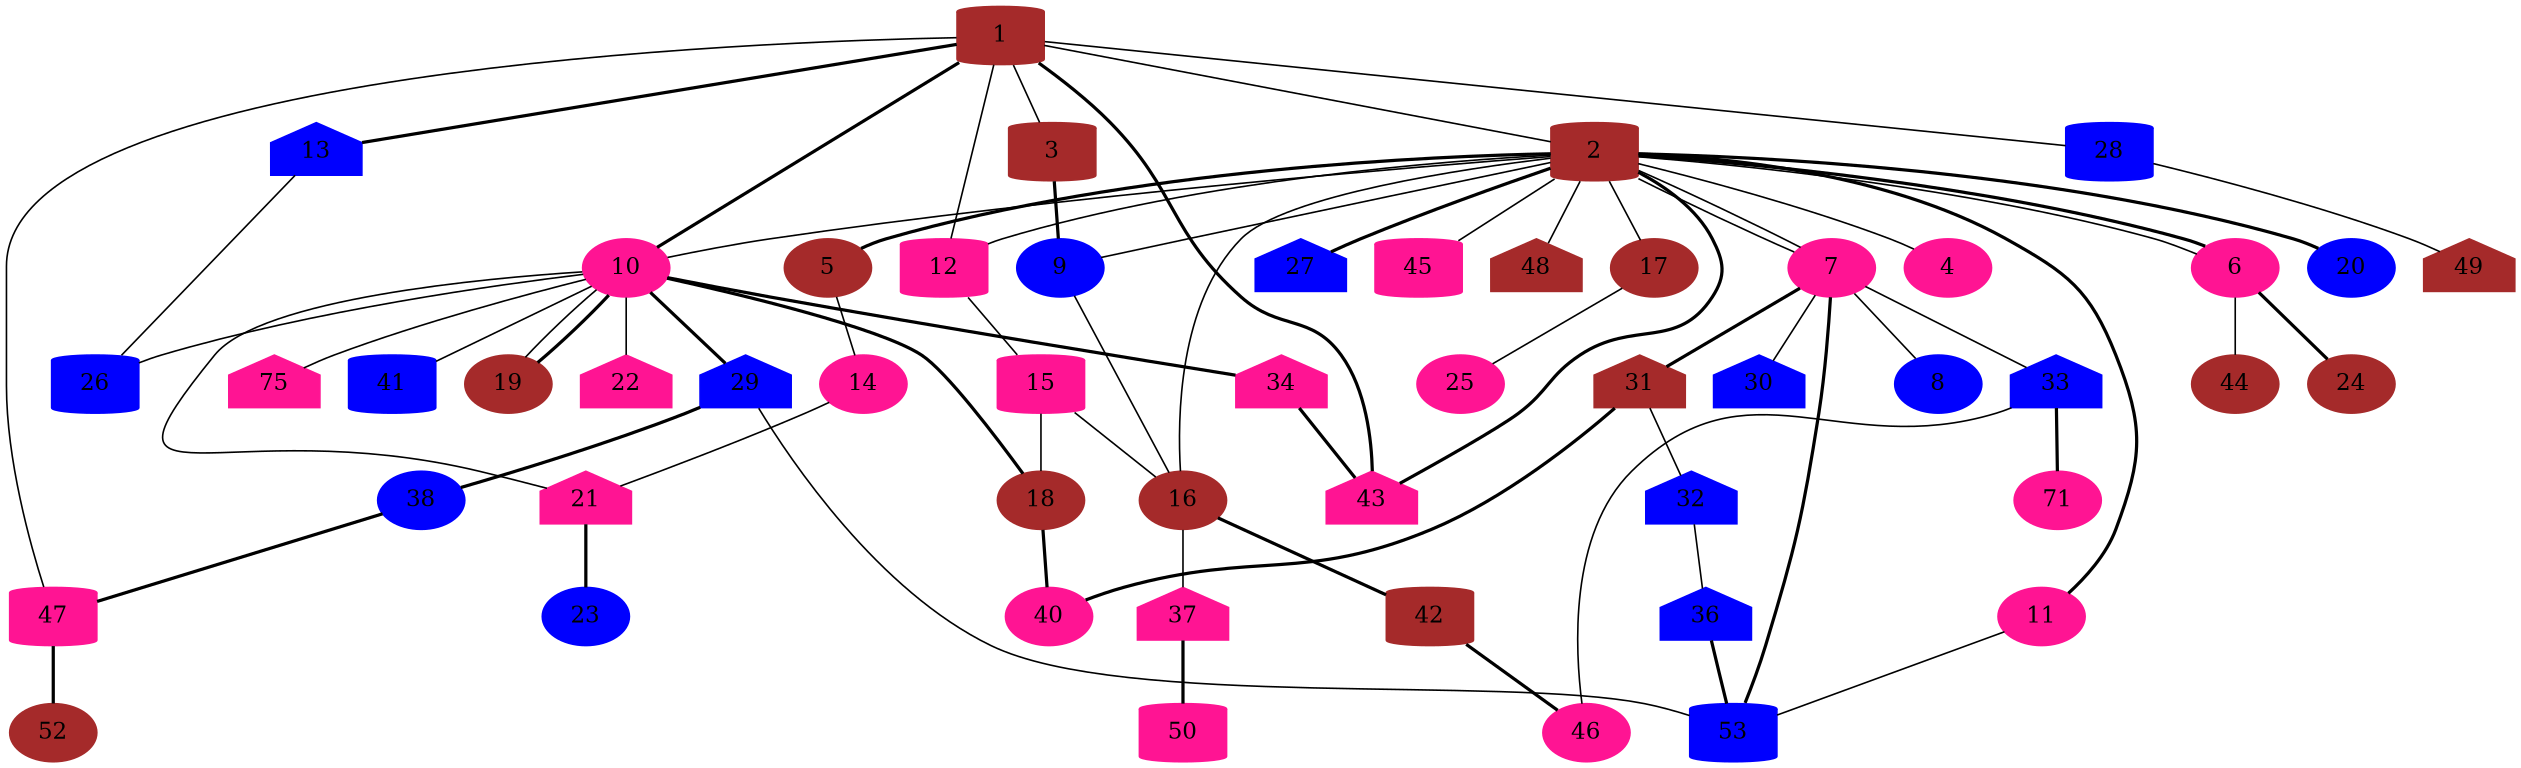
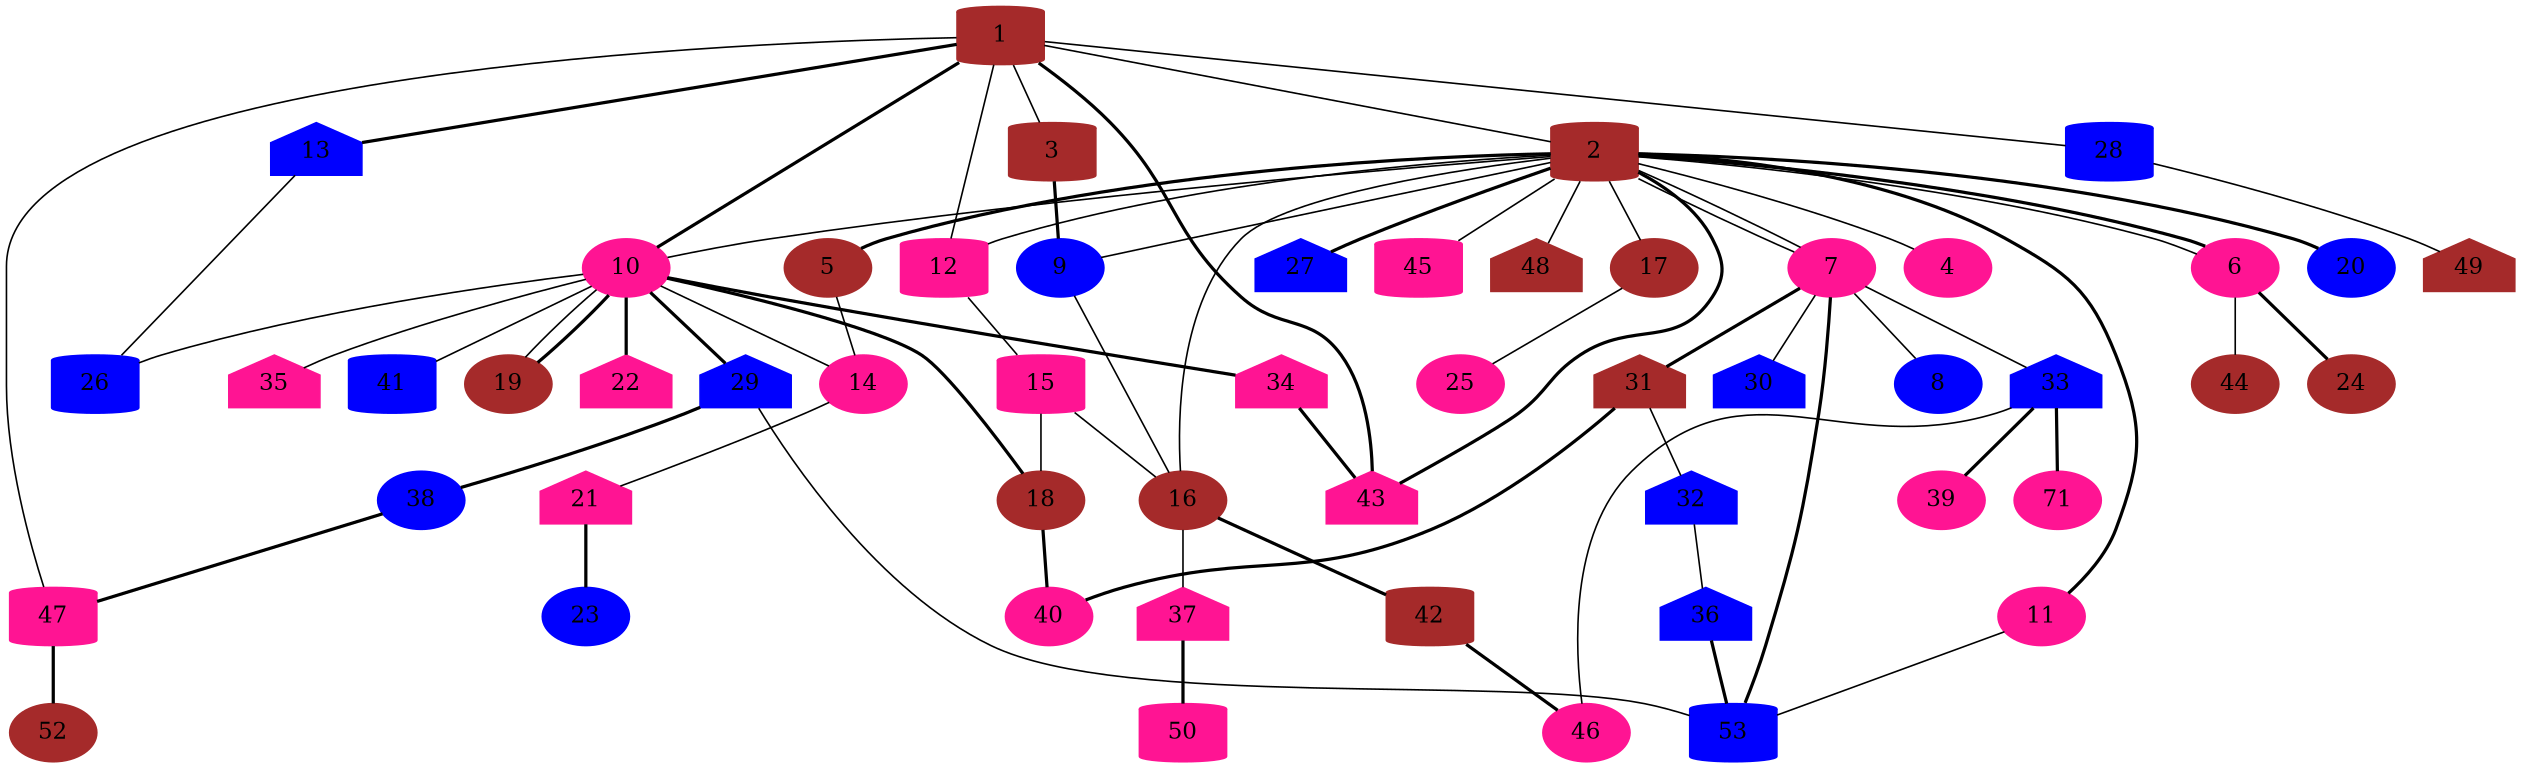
(626, 326) -> (626, 326)
(274, 384) -> (274, 384)
(182, 399) -> (745, 326)
none -> (1942, 500)
